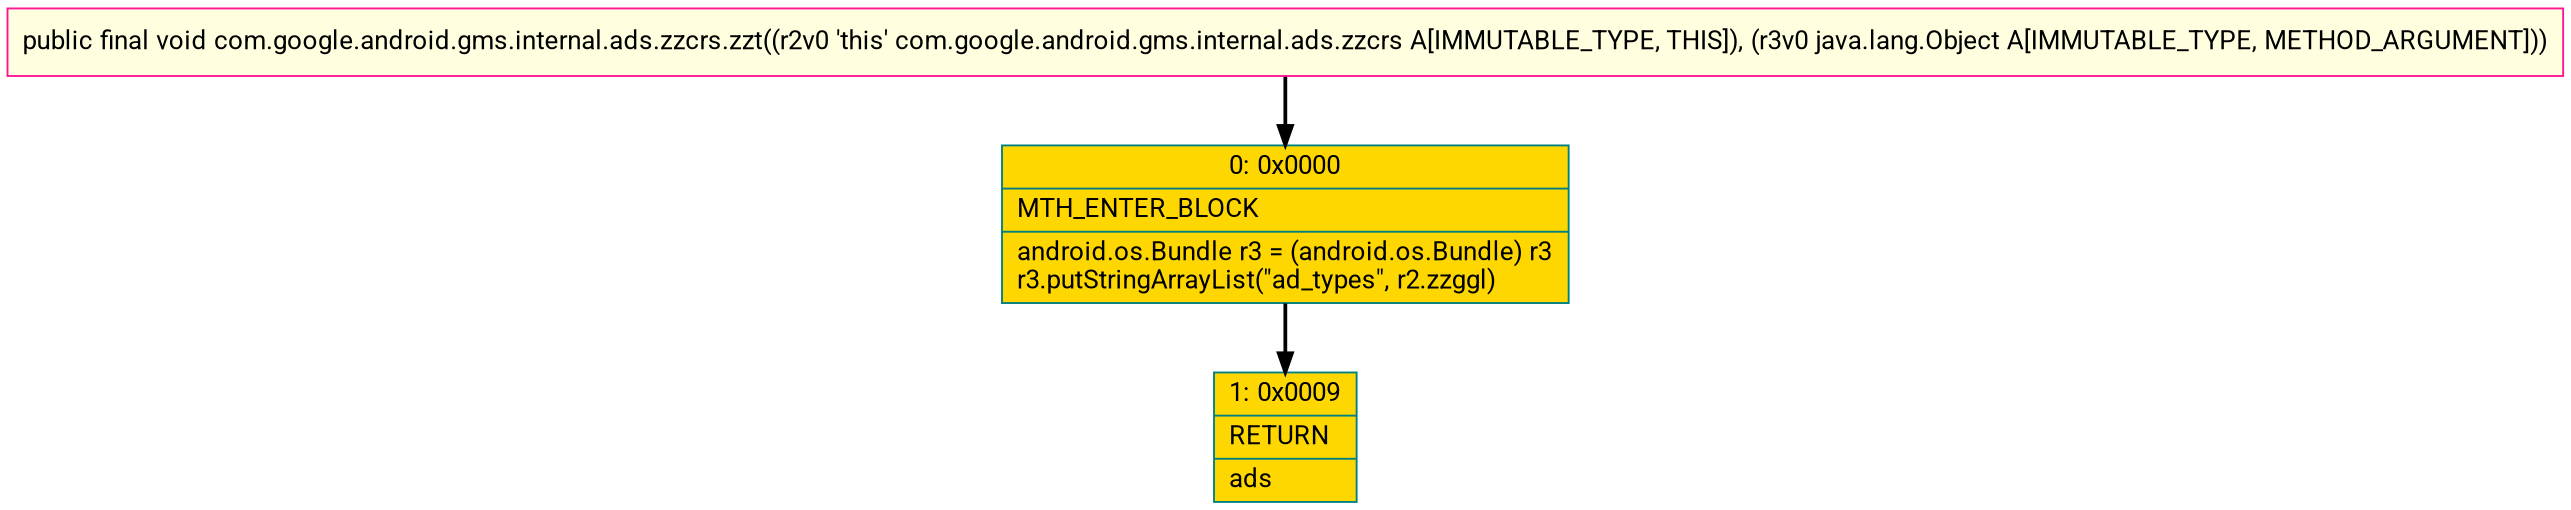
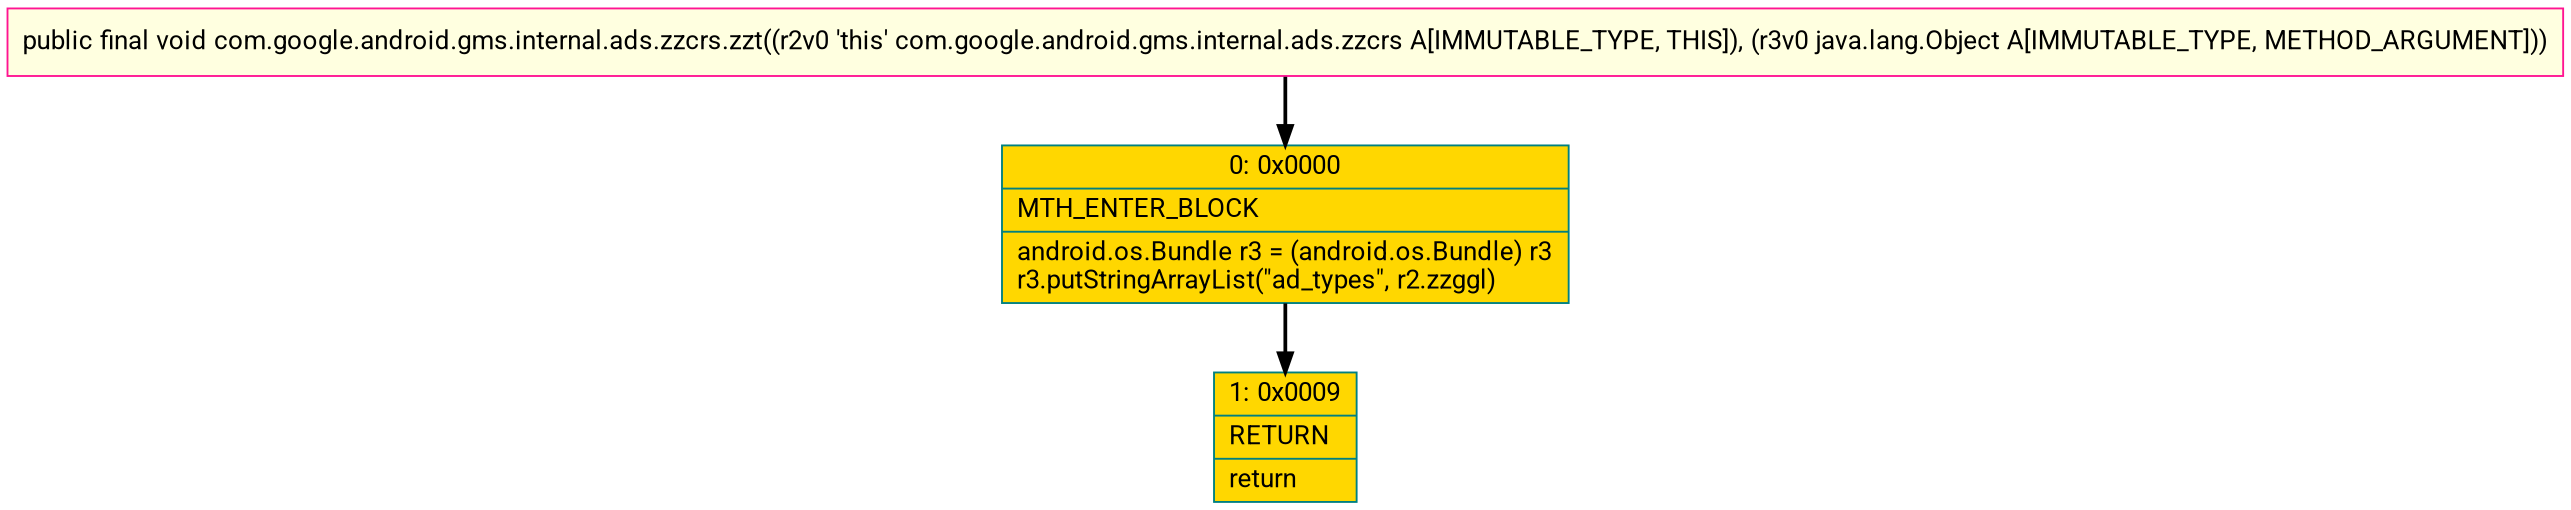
(1252, 479) -> (1264, 479)
